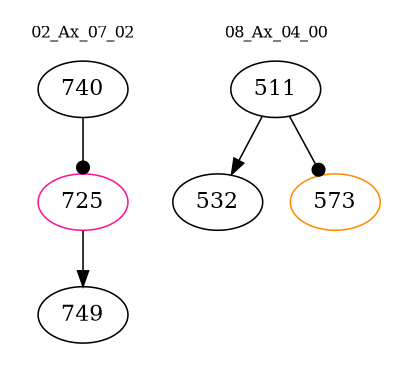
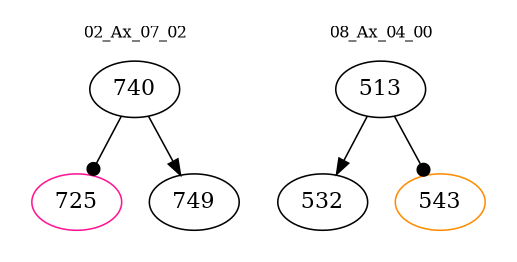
(276, 89) -> (381, 89)
(335, 202) -> (440, 202)
(83, 251) -> (161, 139)
